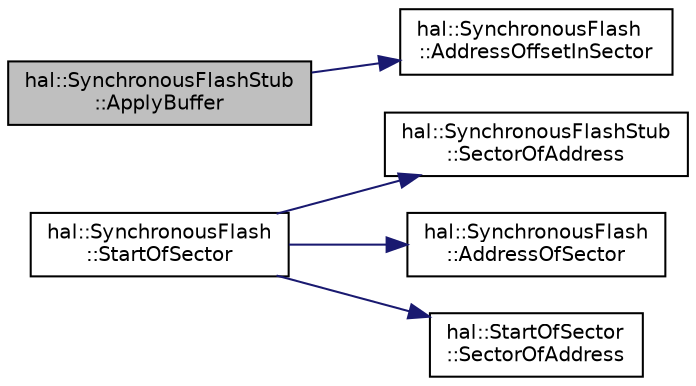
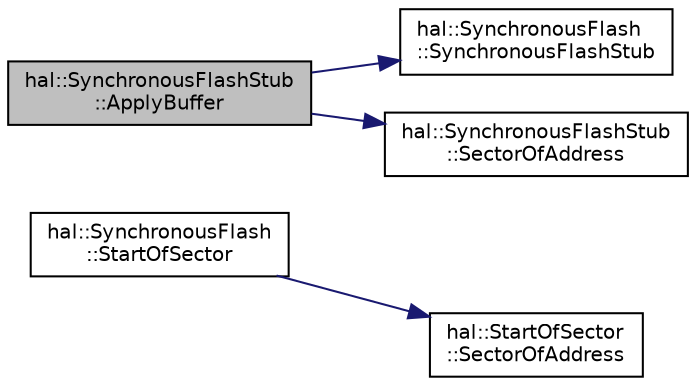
(536, 42) -> (536, 42)
(338, 197) -> (338, 117)
(536, 245) -> none
